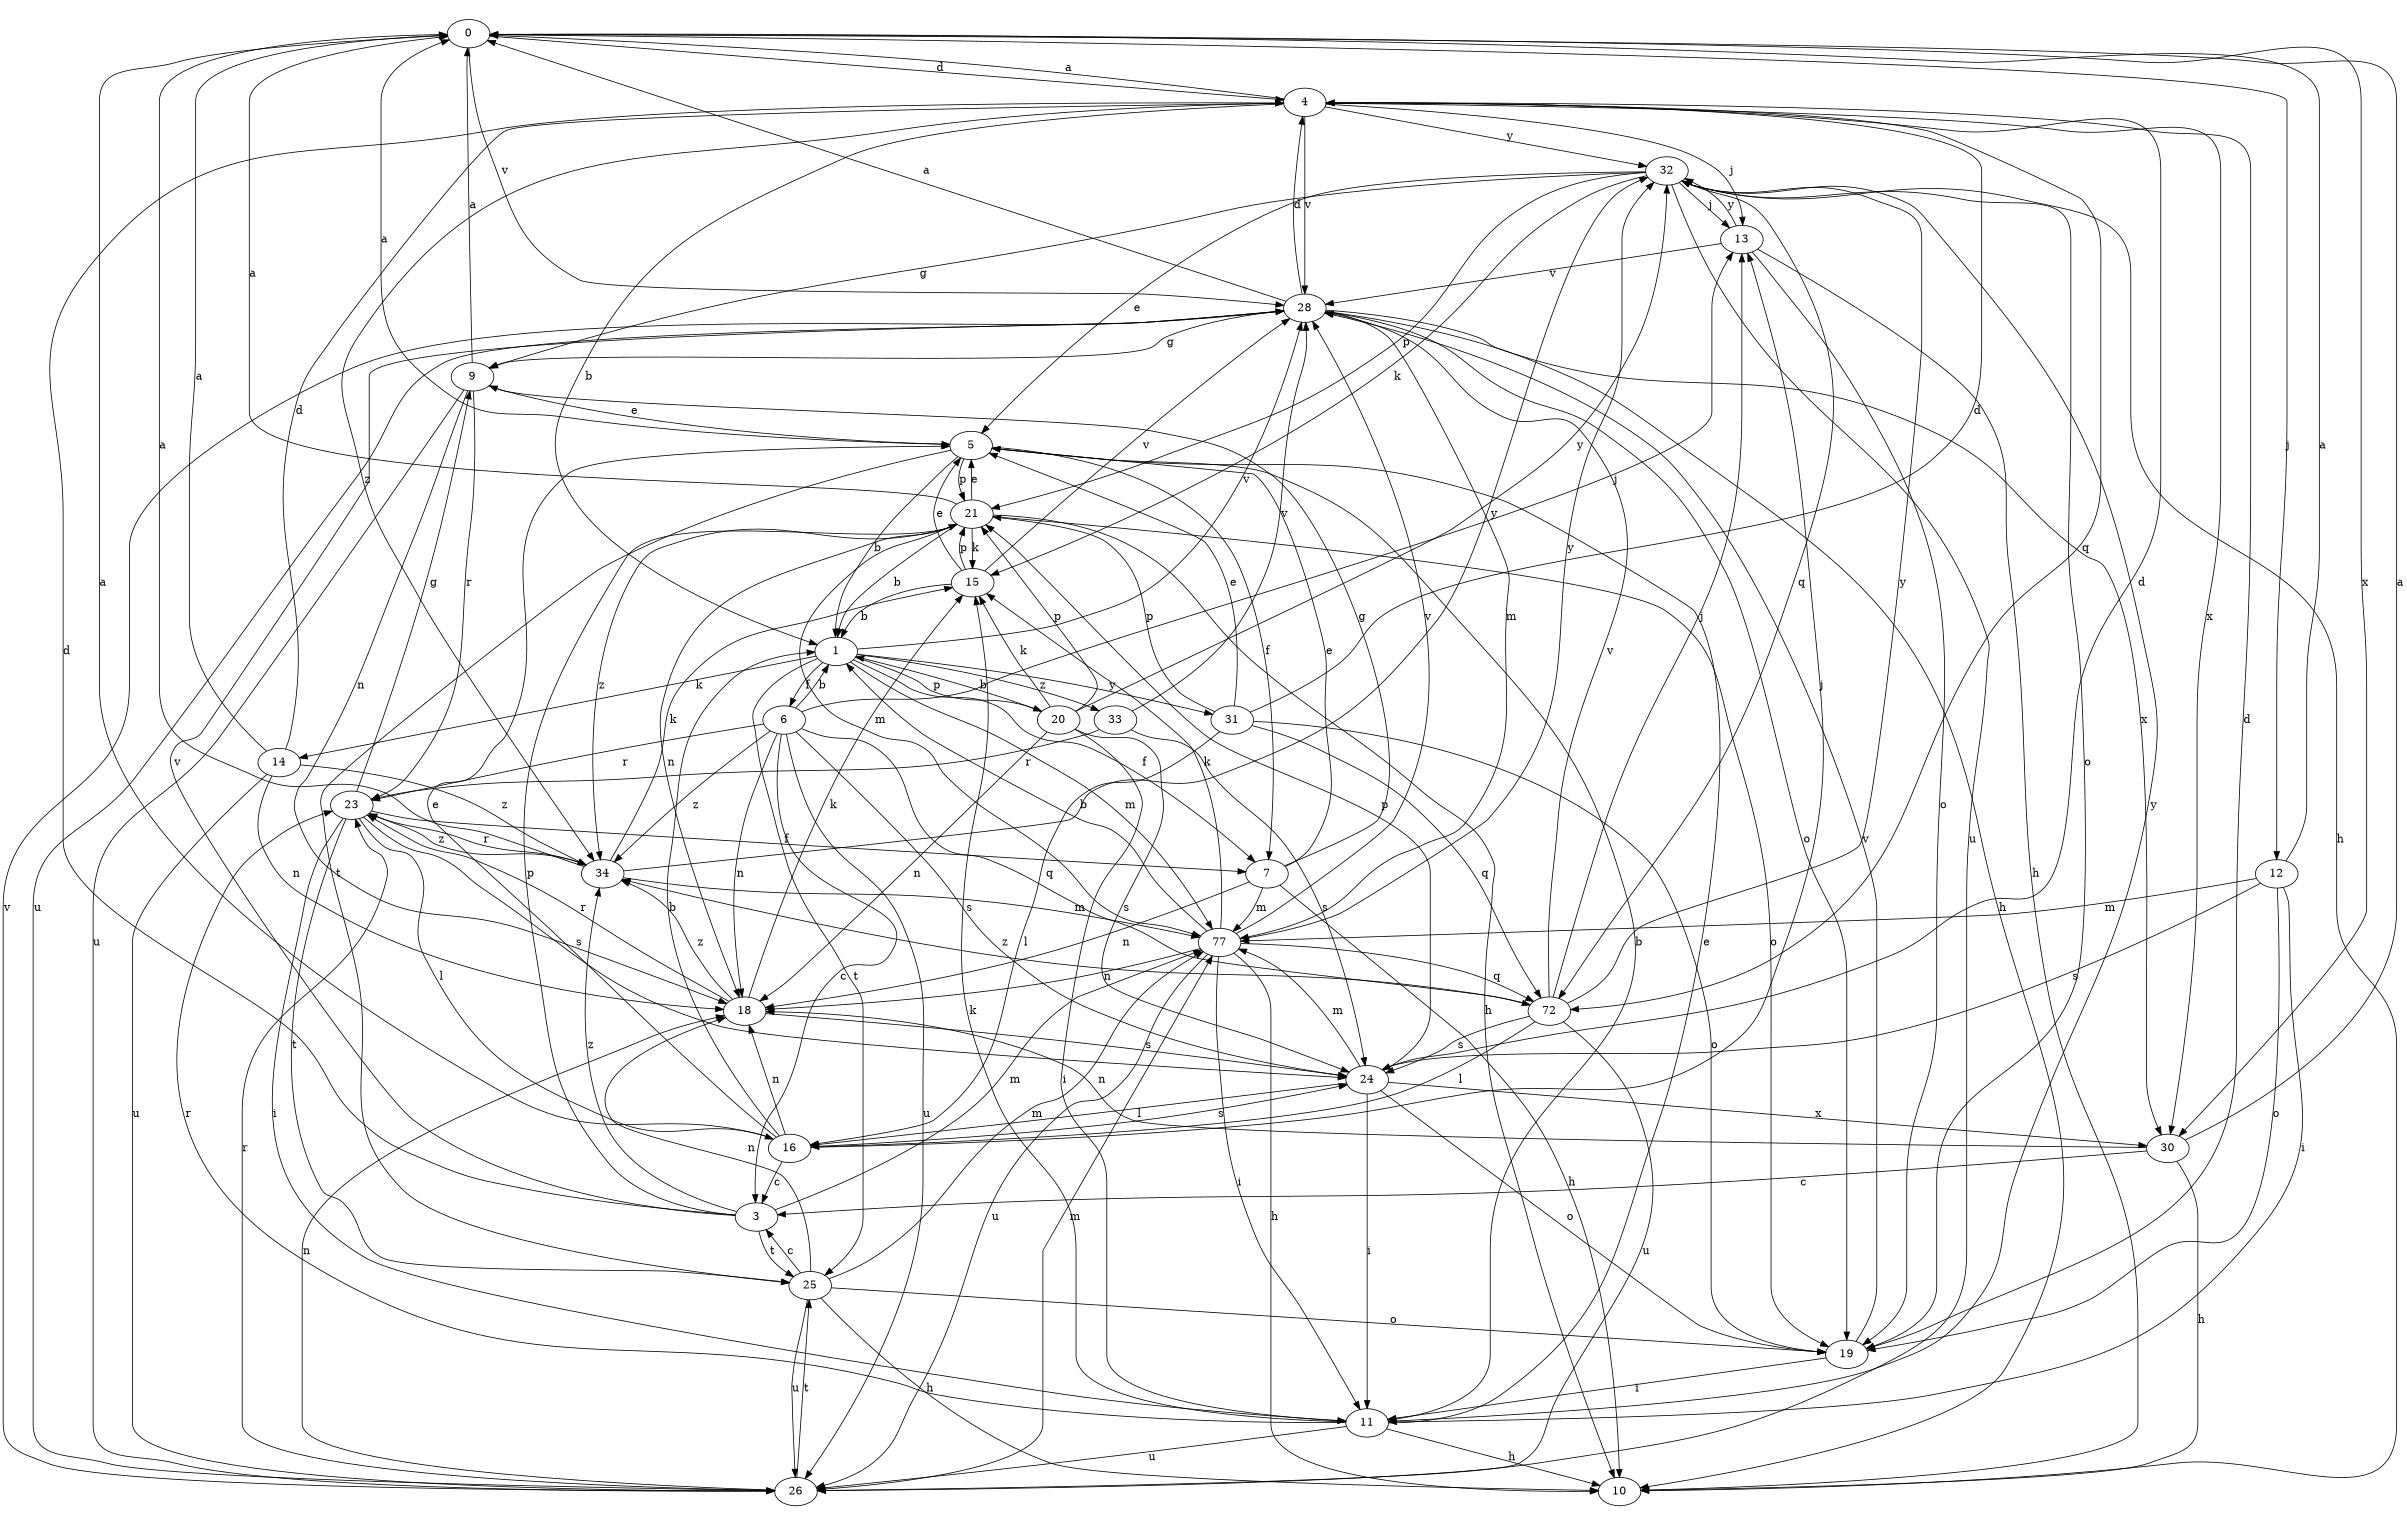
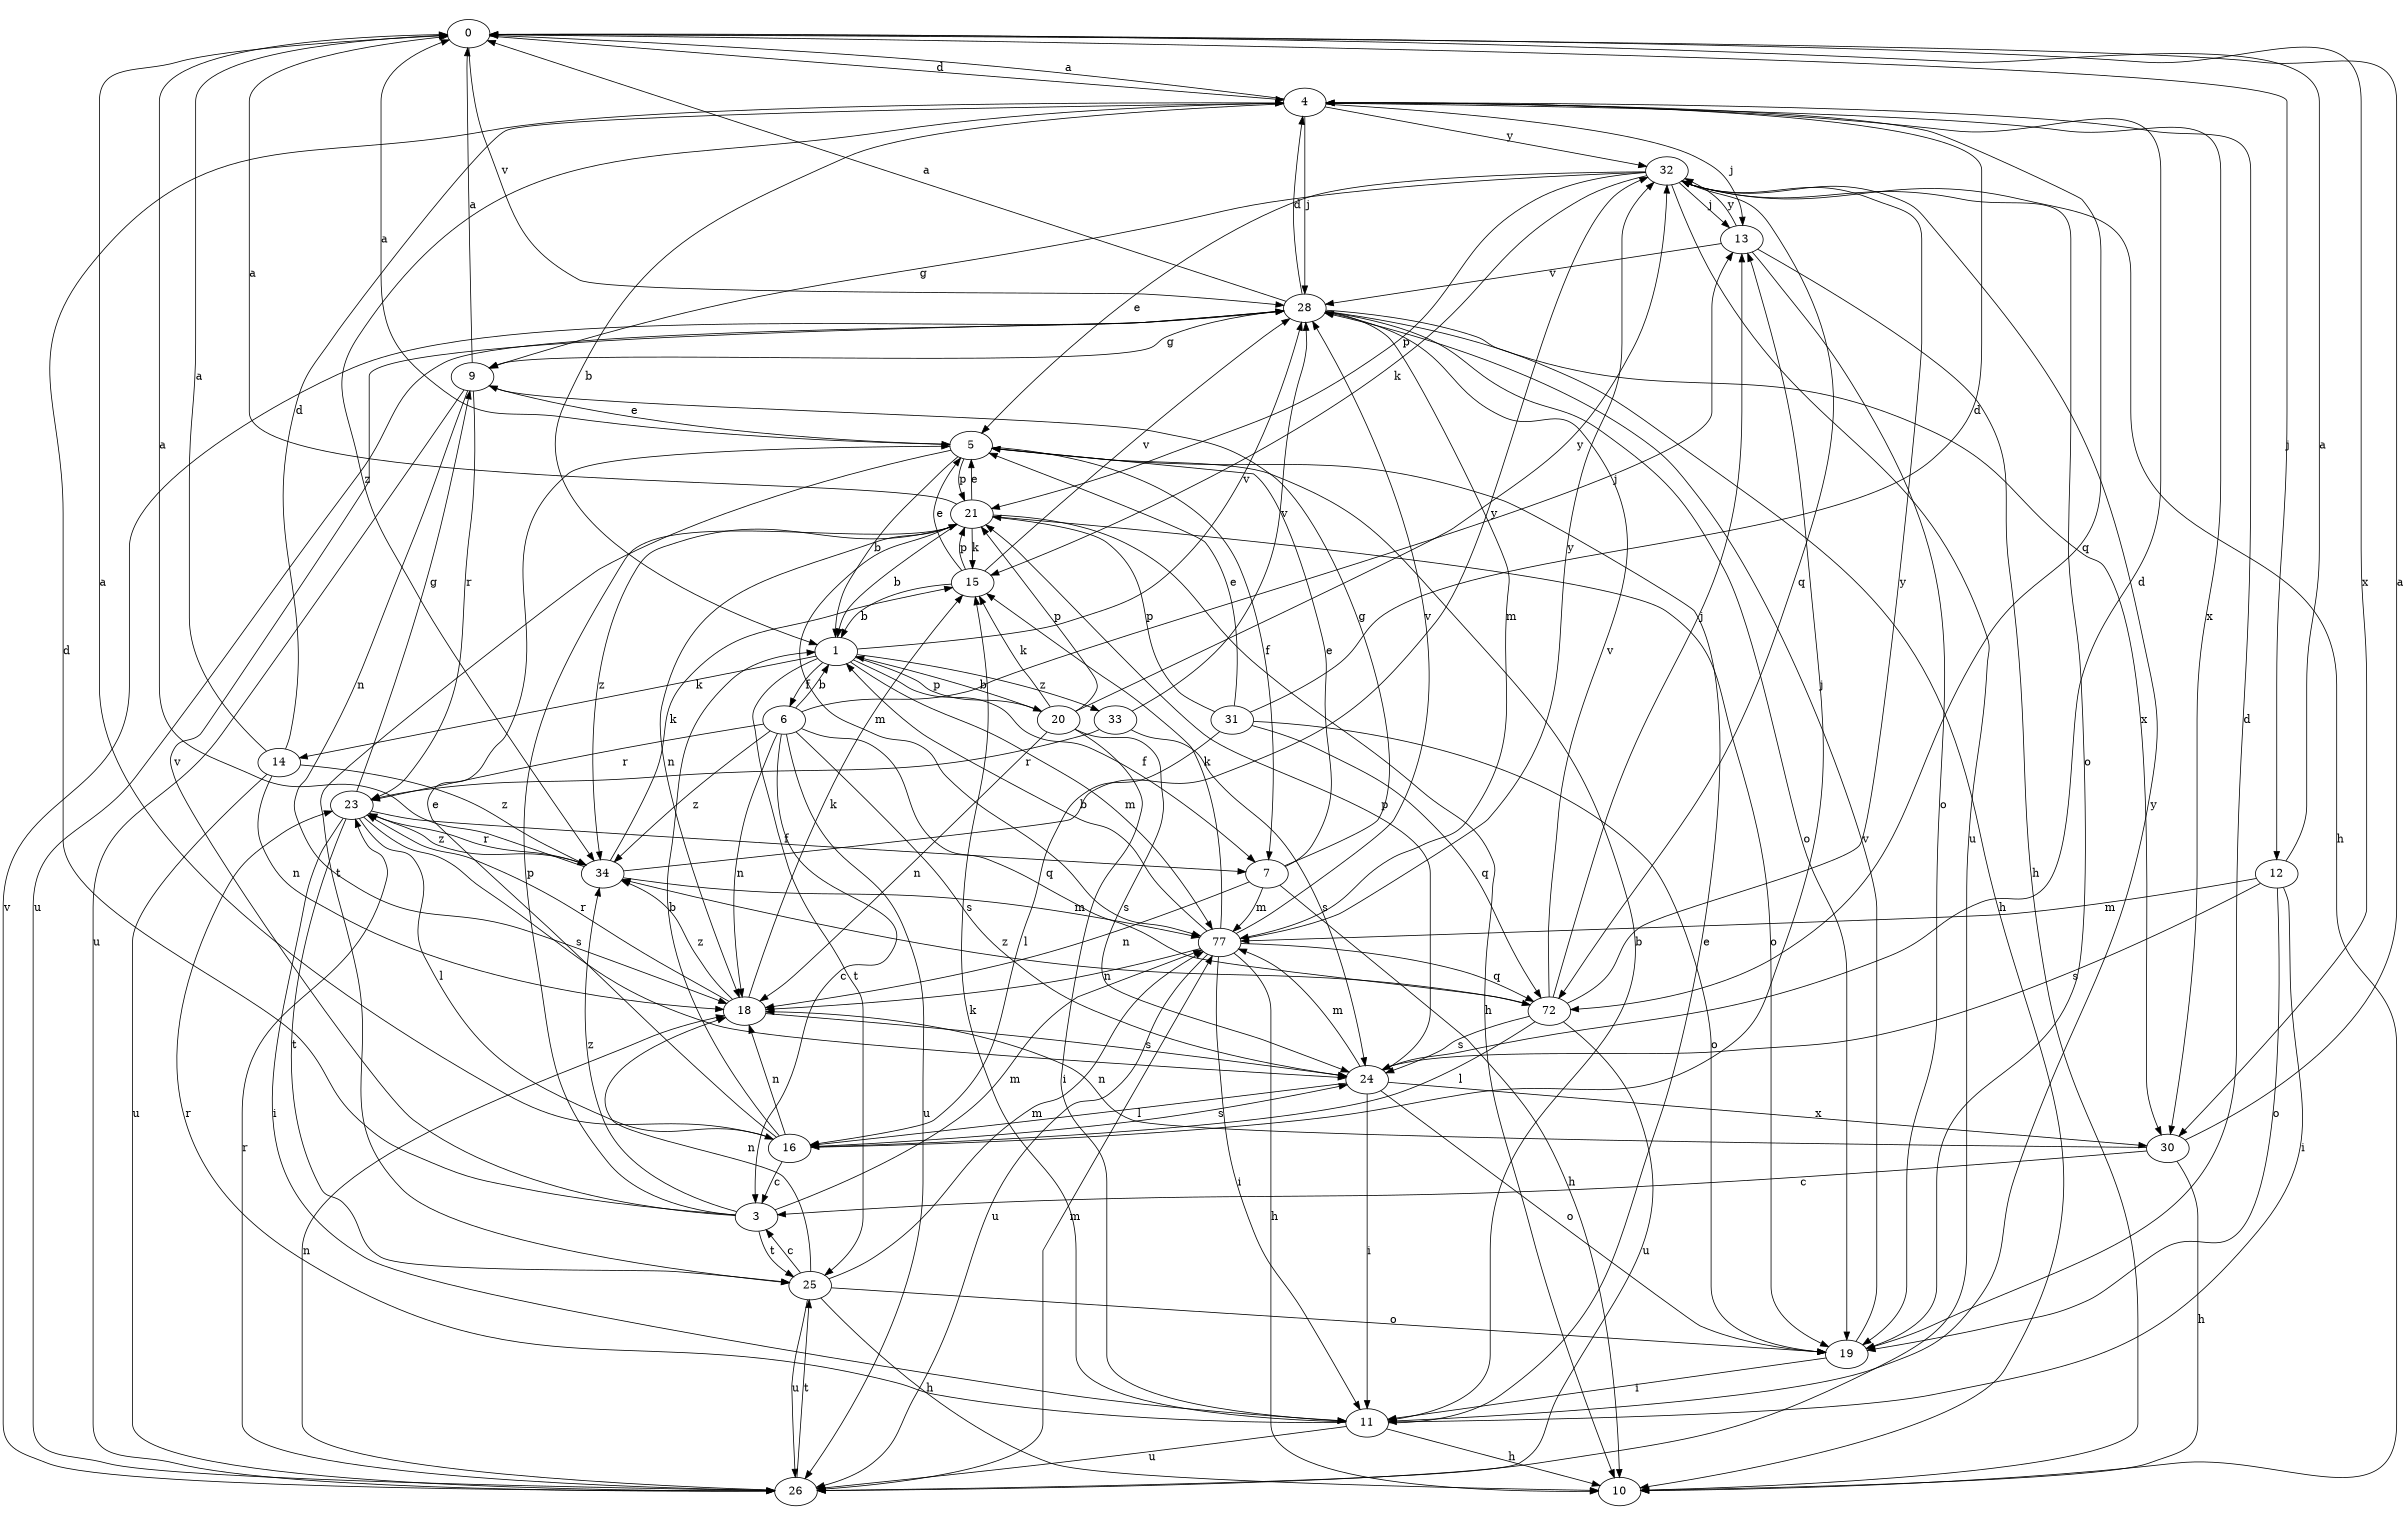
(1308, 205) -> (1308, 205)
(1041, 678) -> none
